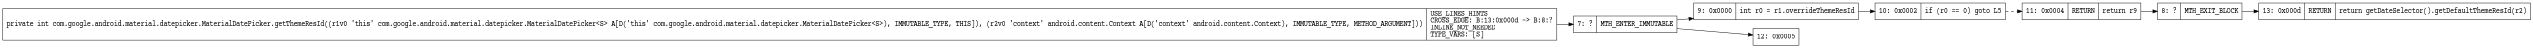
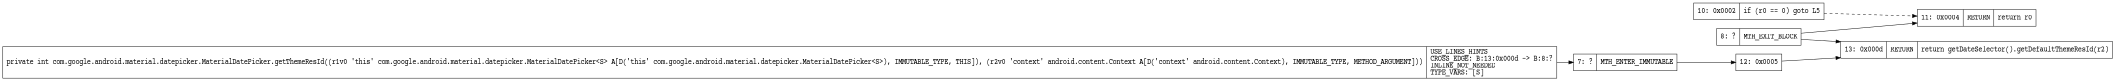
(1776, 11) -> none
(2120, 11) -> (2015, 18)
(2147, 11) -> (1857, 28)
none -> (1809, 60)
